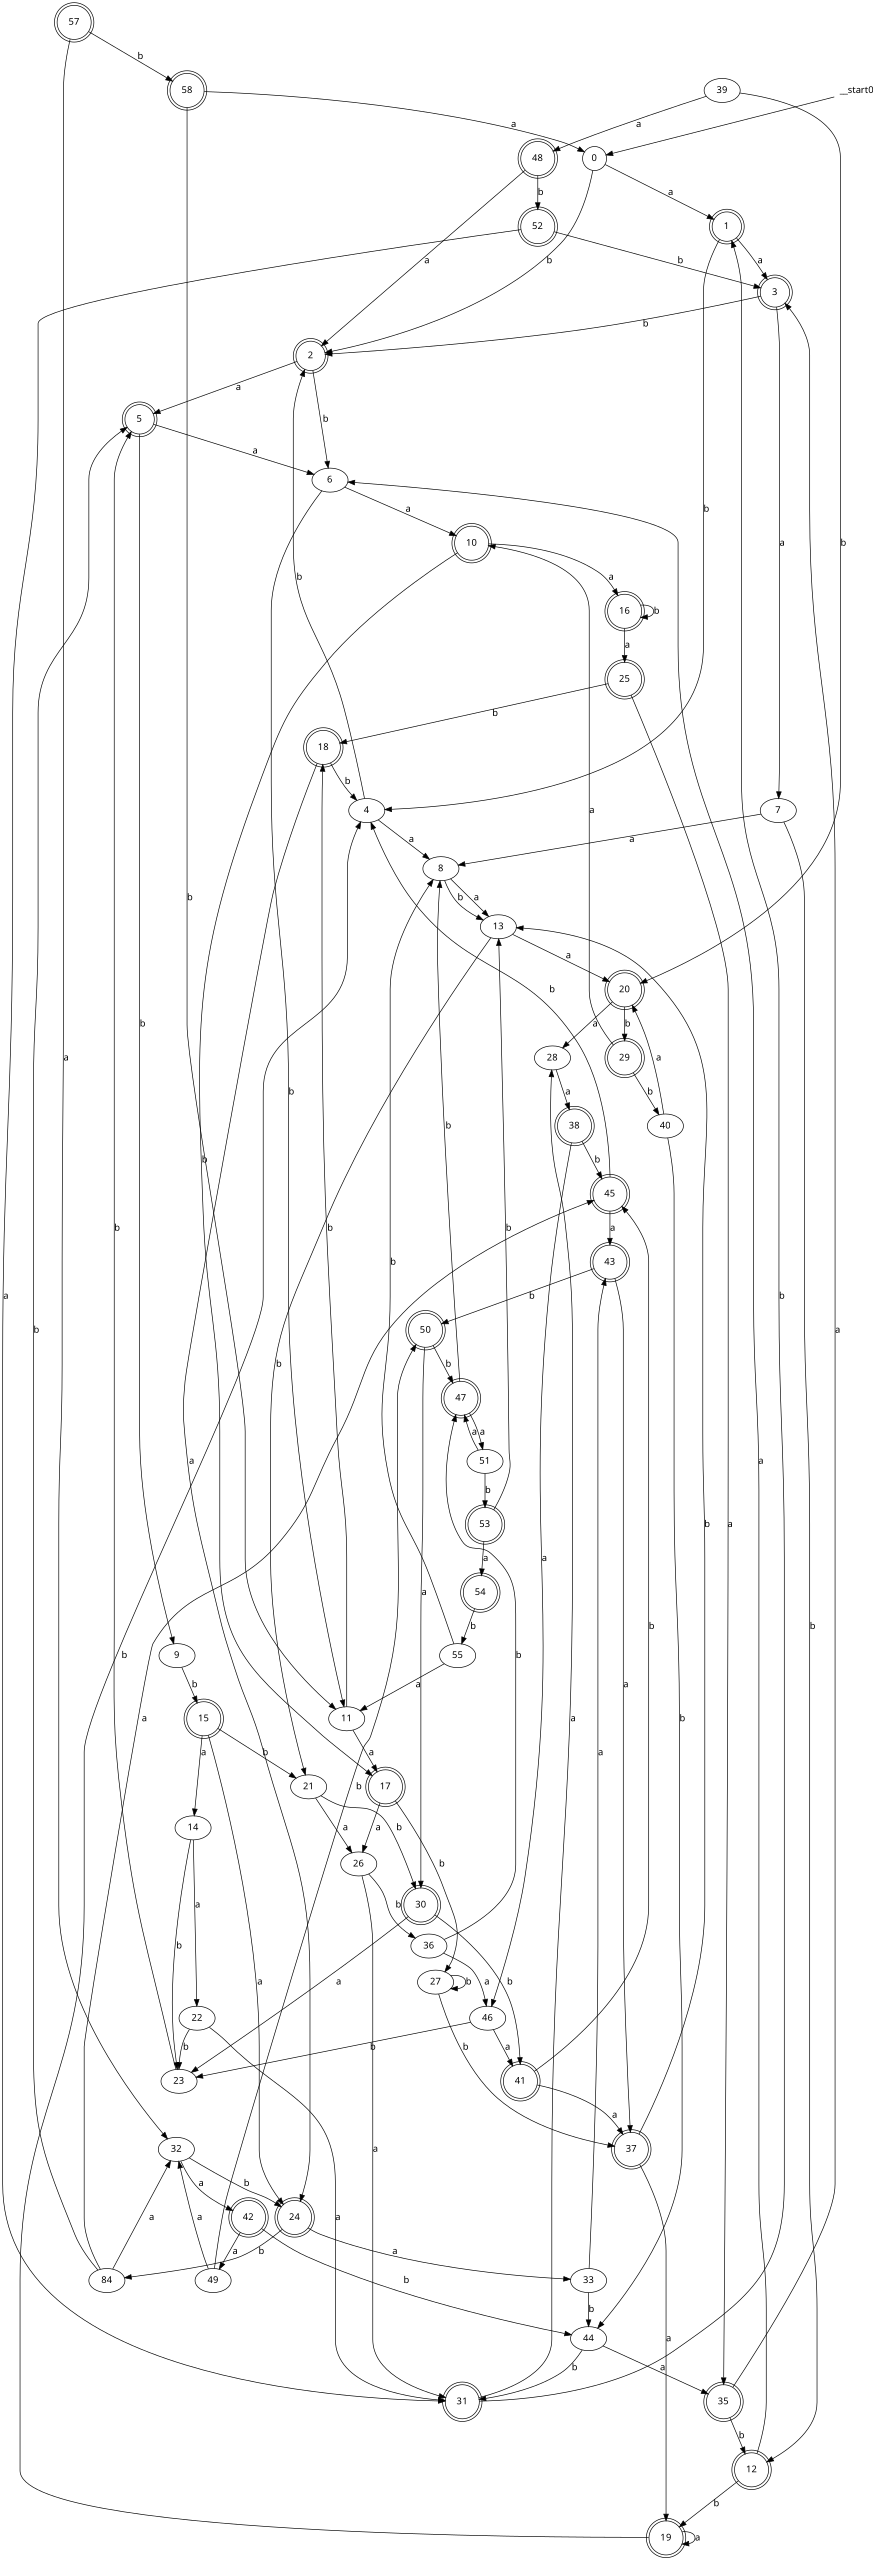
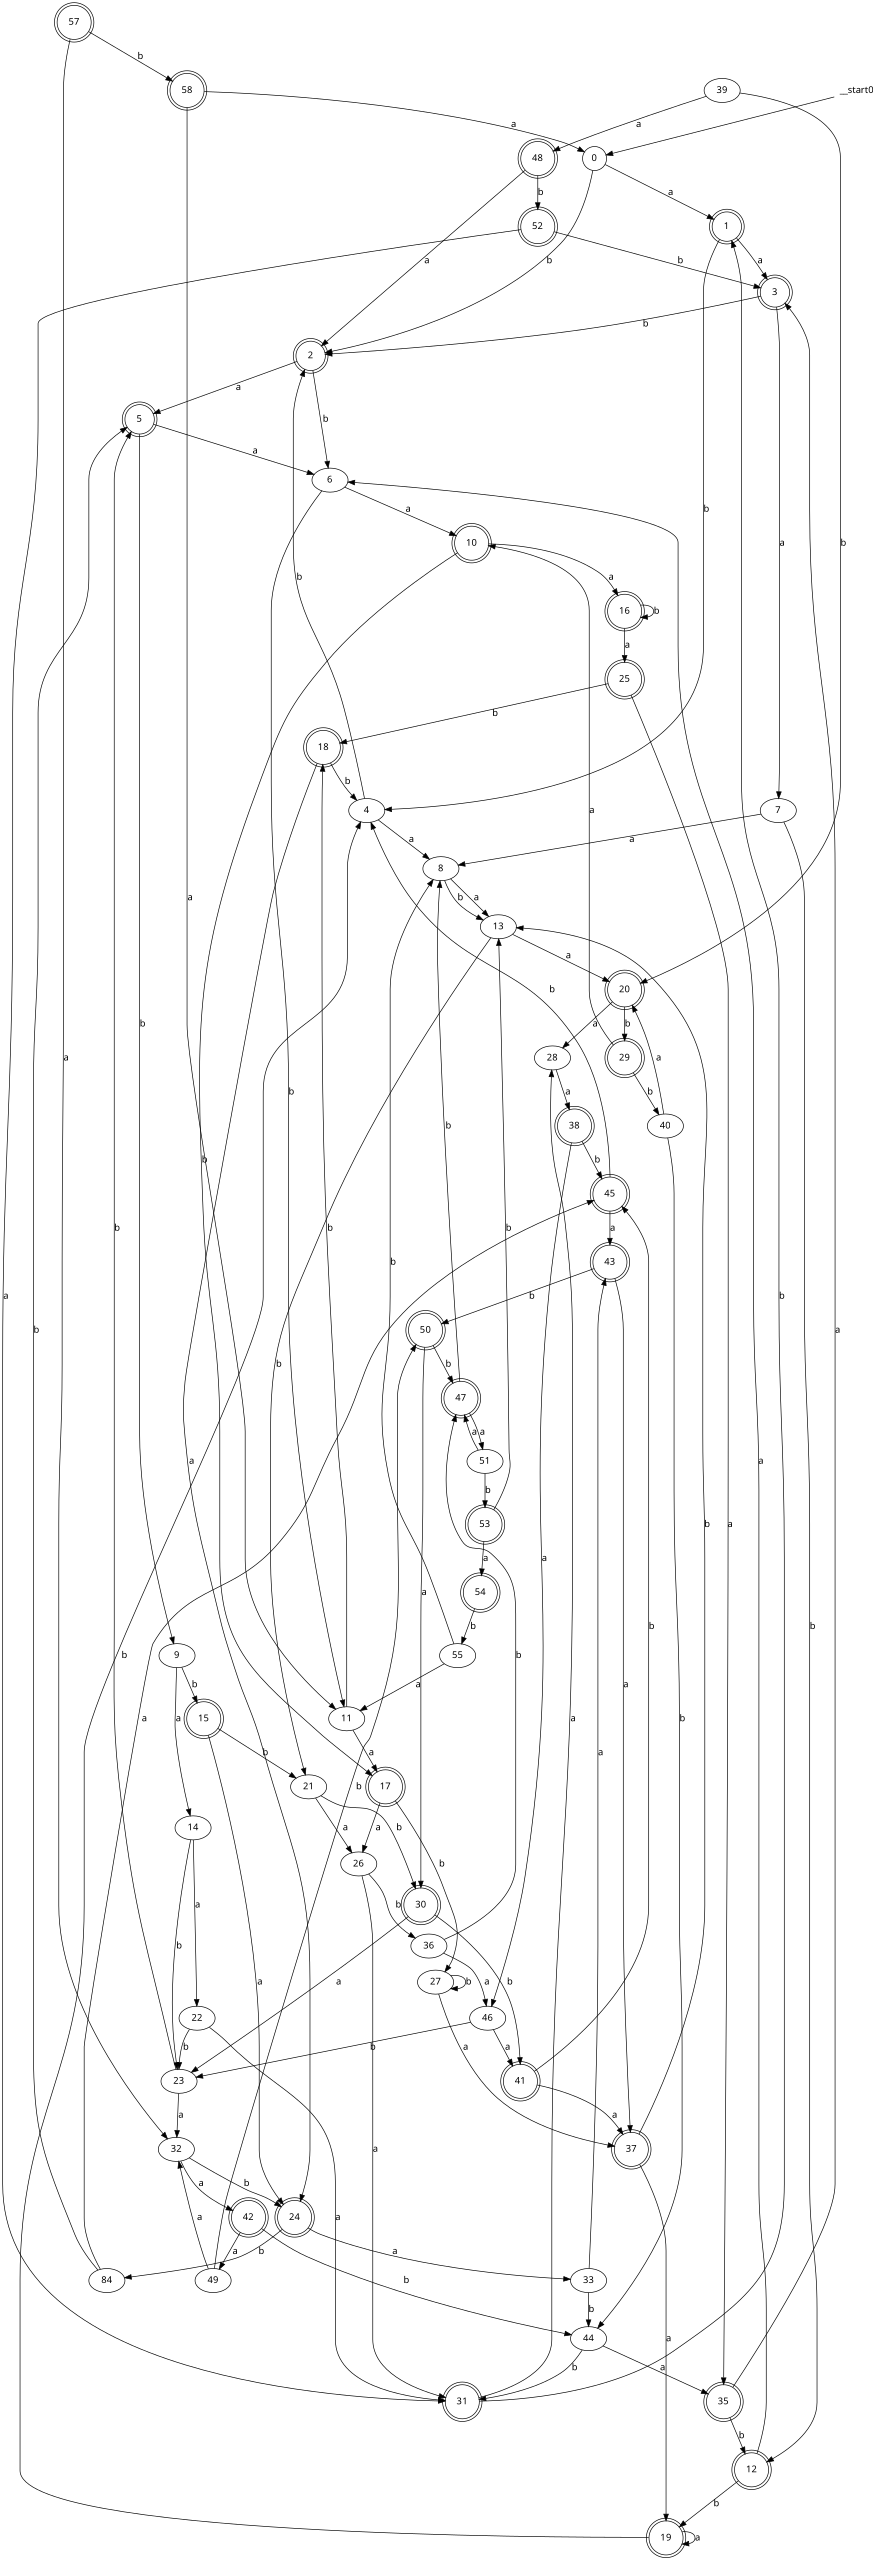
(190, 898) -> (190, 898)
(199, 1772) -> (176, 1739)
(466, 2047) -> (466, 2047)
(140, 2218) -> (178, 2112)
